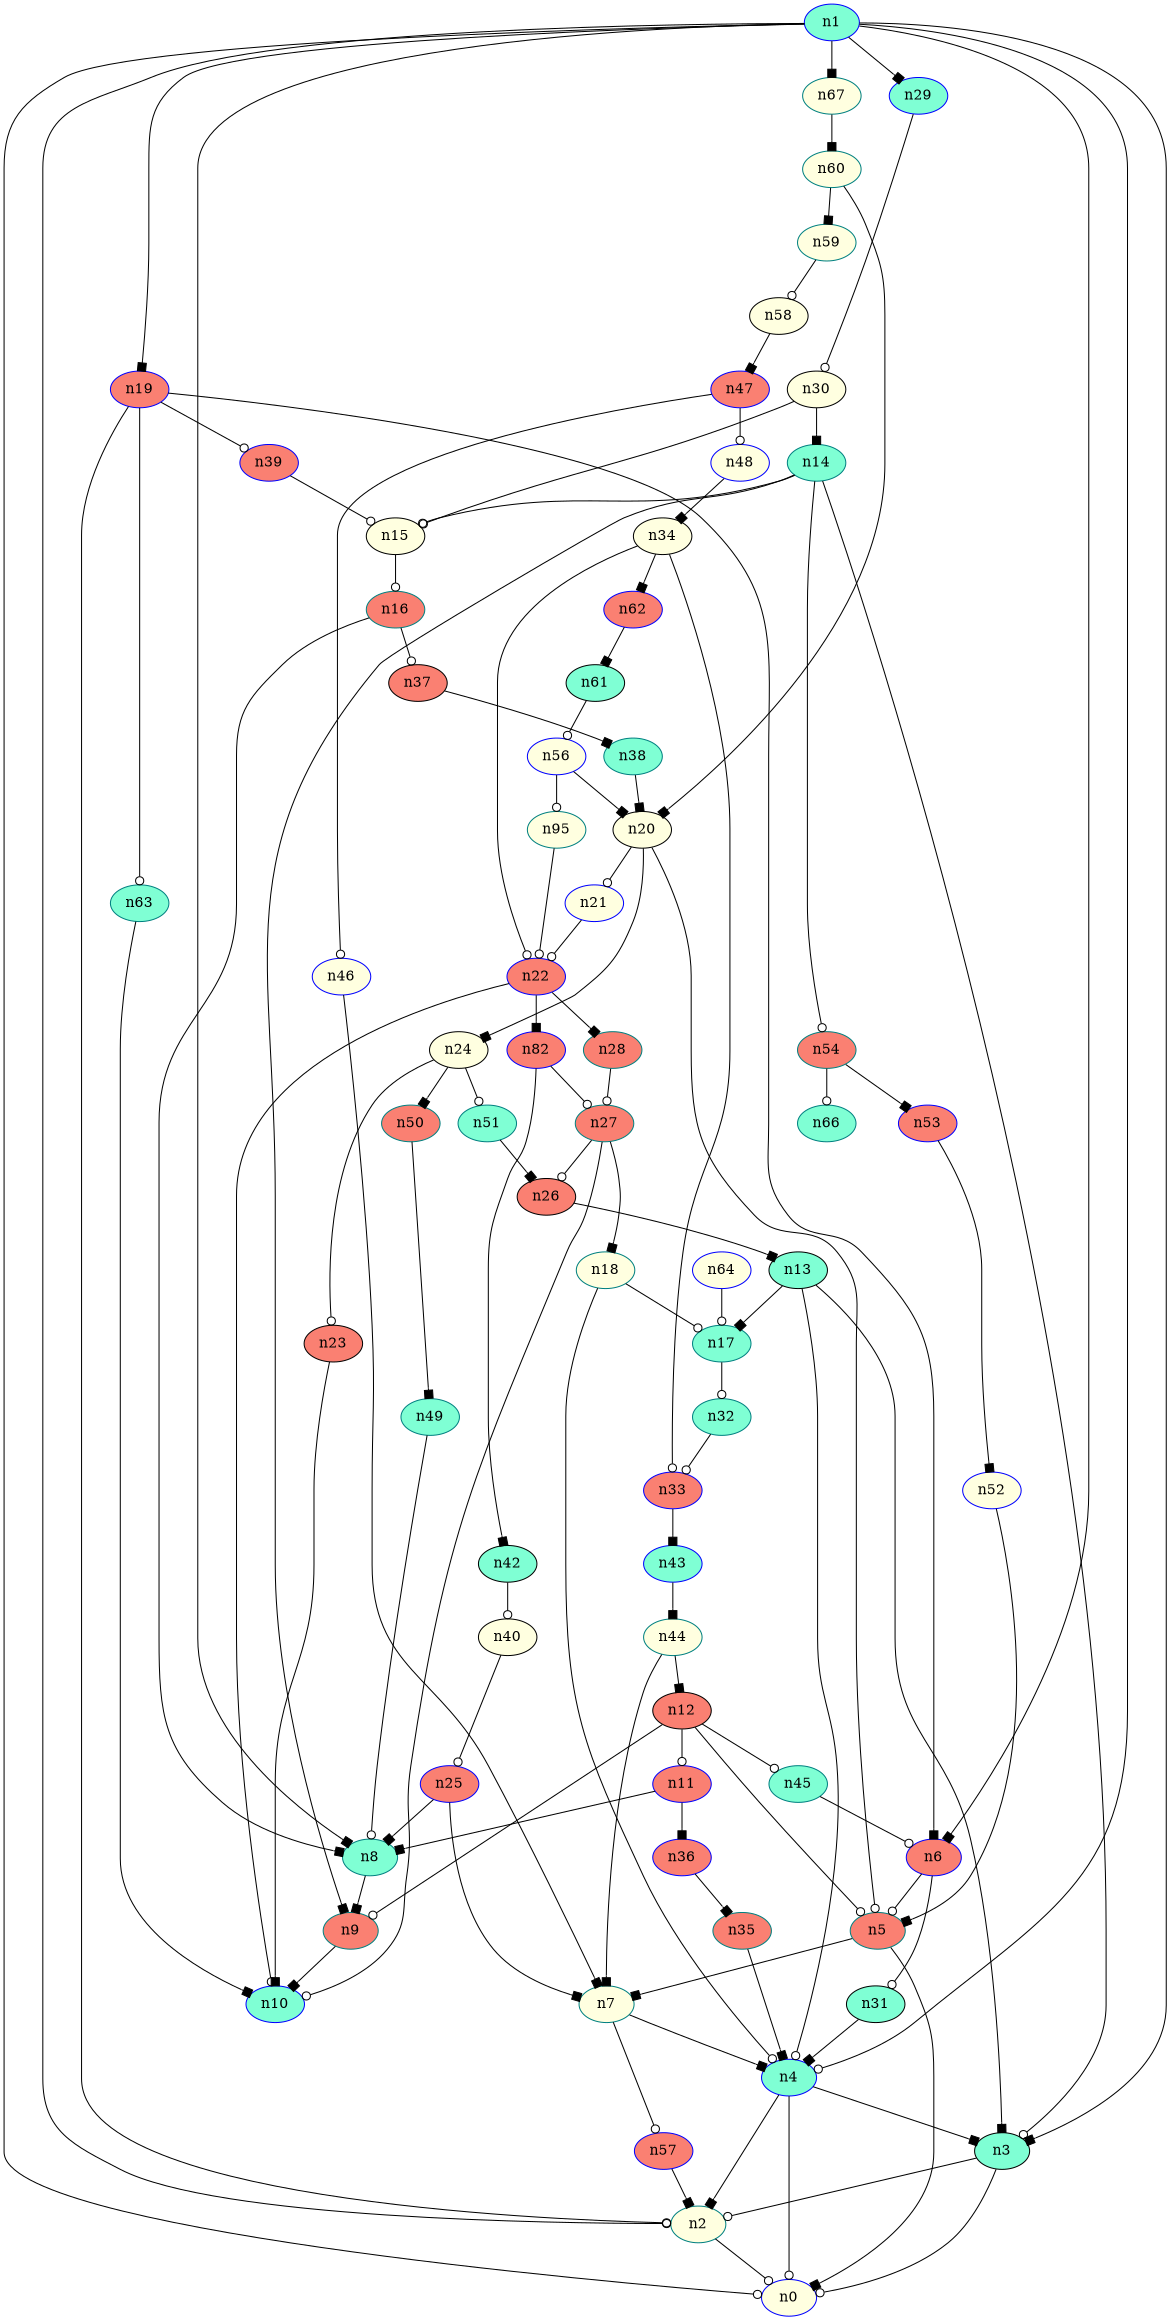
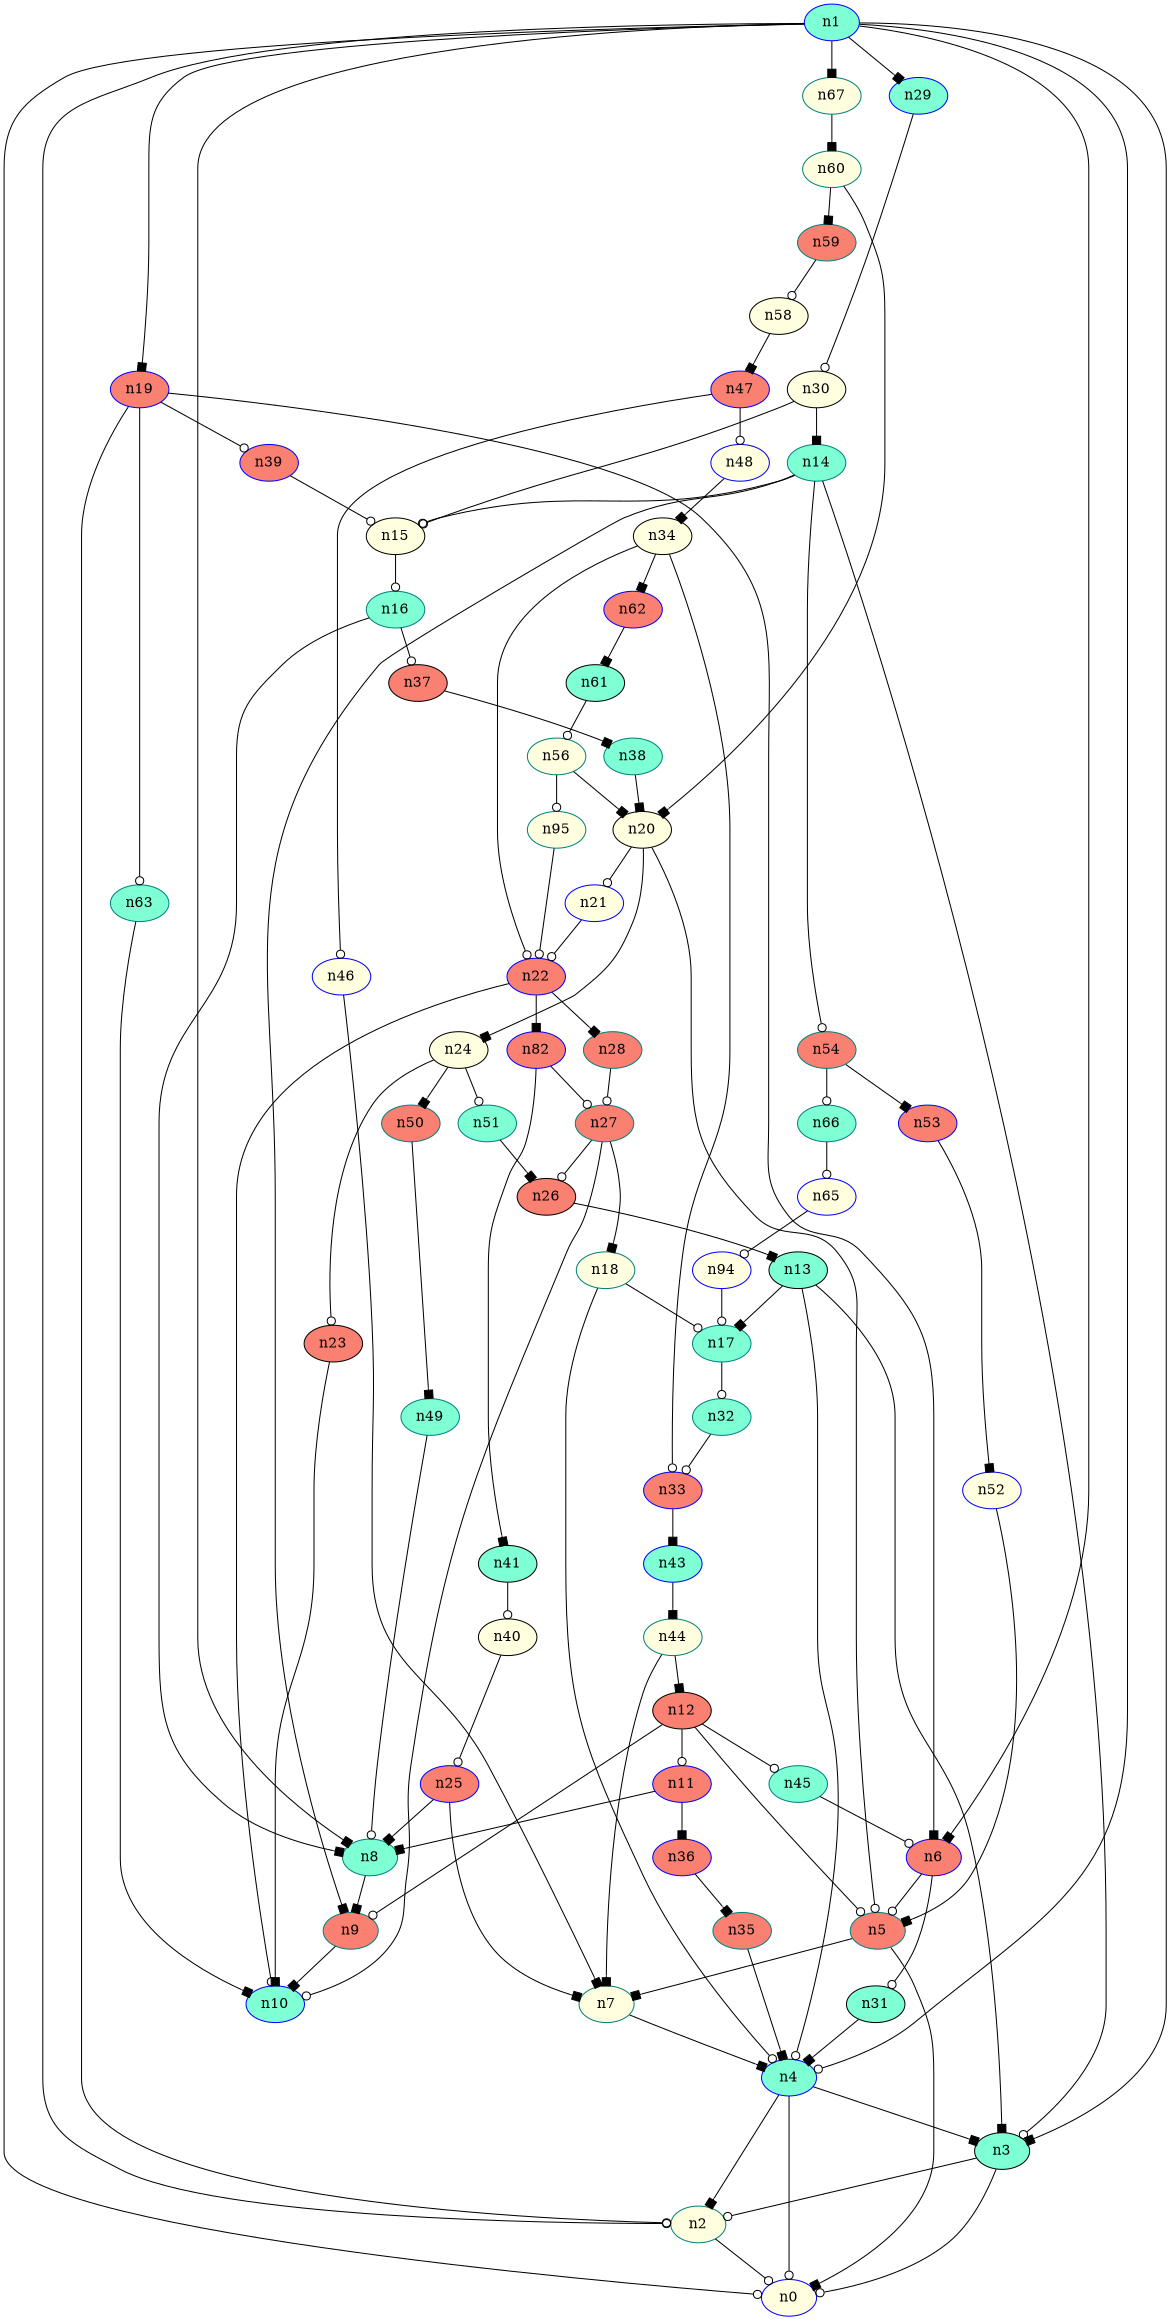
(827, 243) -> (827, 243)
(396, 610) -> (396, 610)
(557, 756) -> (557, 756)
none -> (827, 1197)
(722, 1270) -> (722, 1270)
(508, 1564) -> (508, 1564)
(664, 2151) -> none
